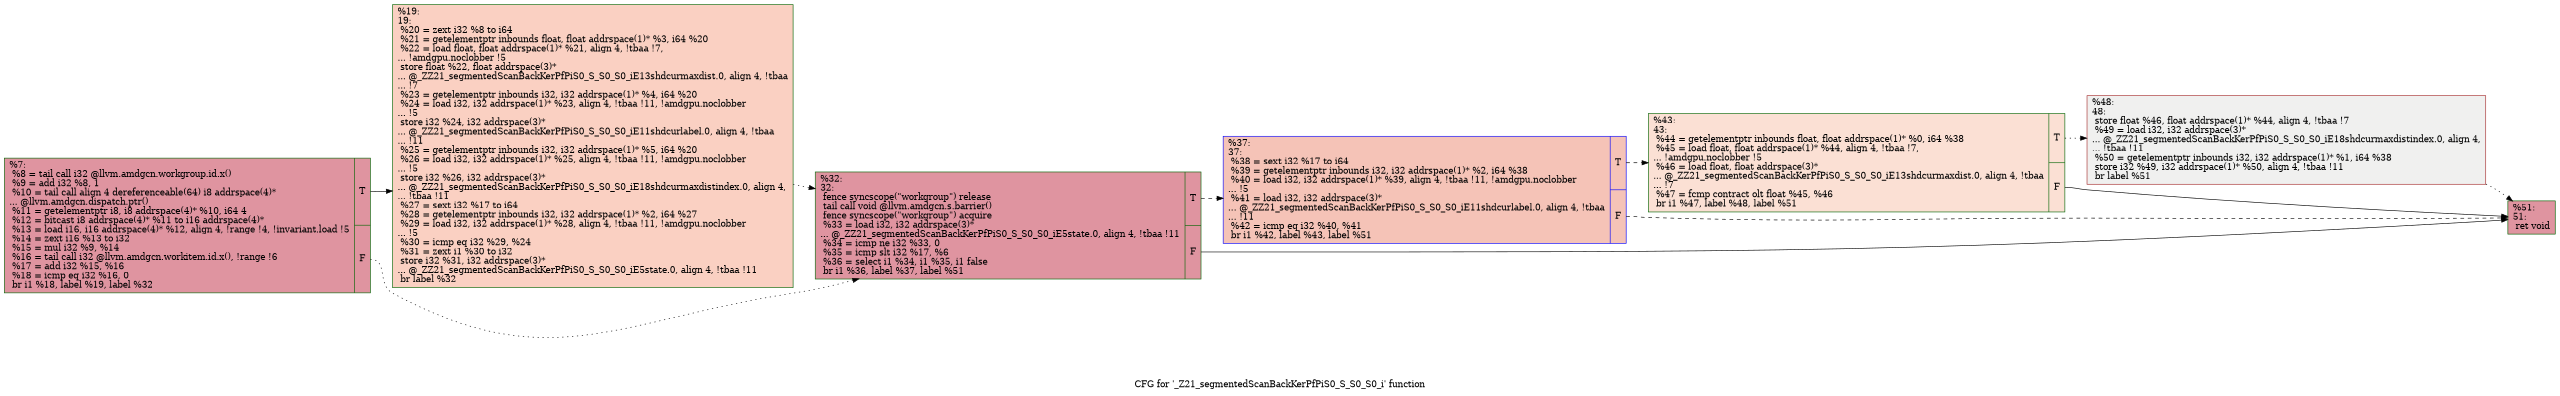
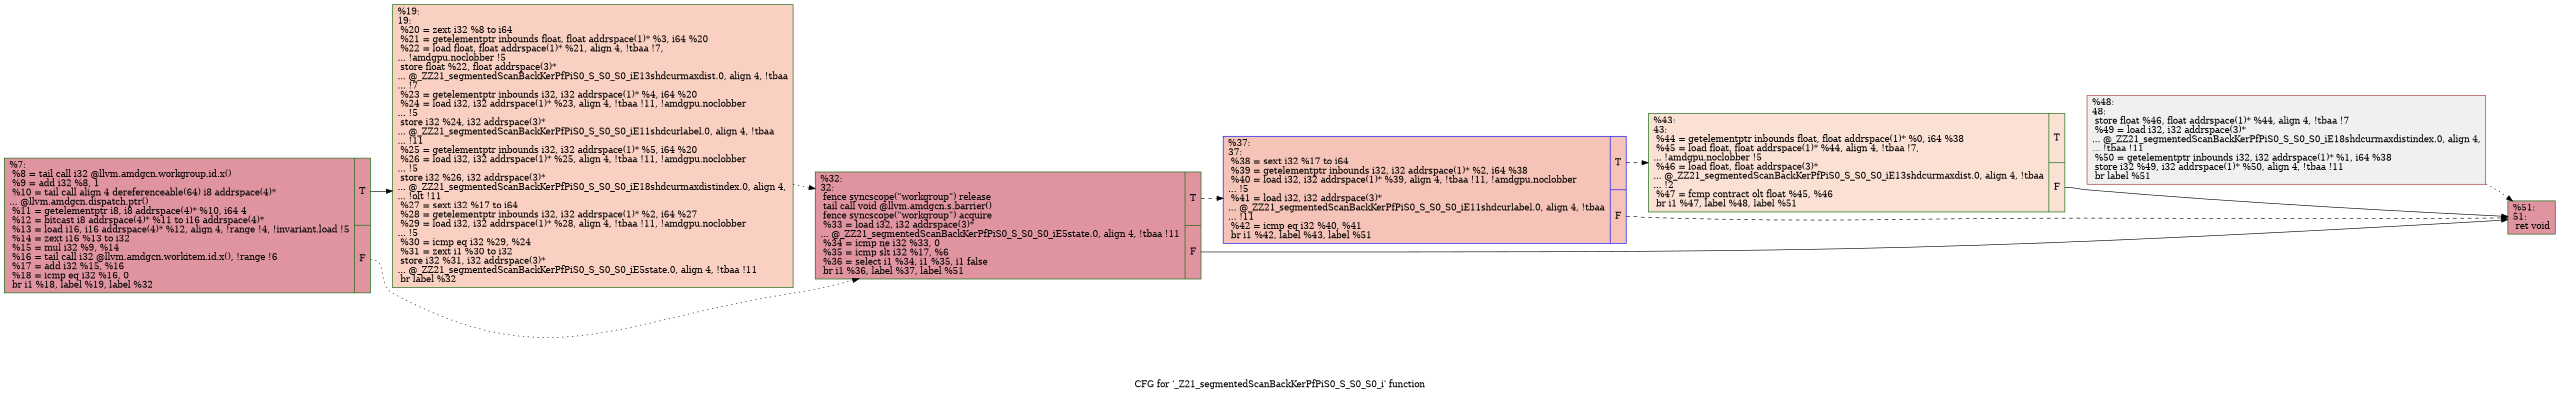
(2073, 138) -> none
(1664, 186) -> (1664, 186)
(424, 197) -> (420, 197)
